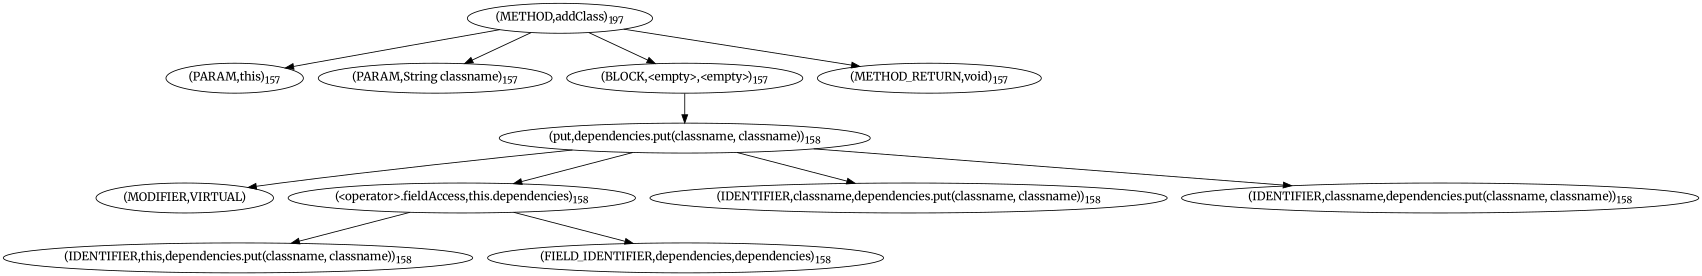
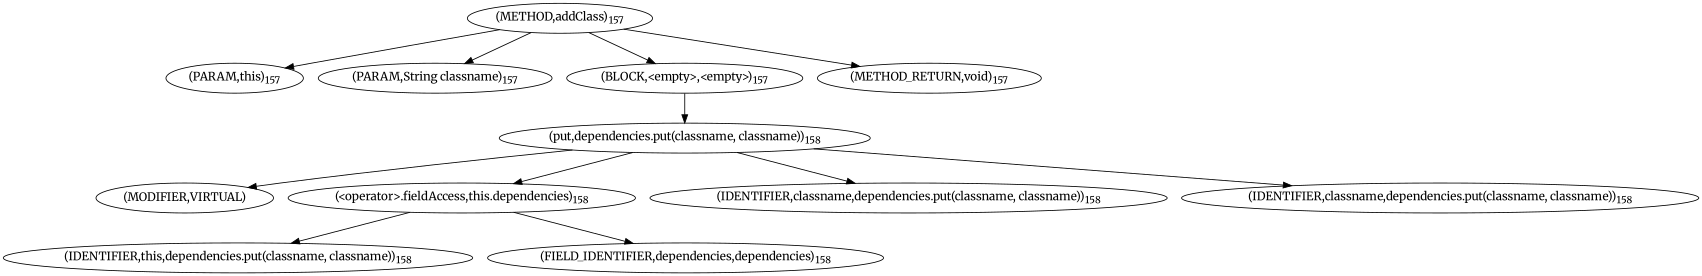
(617, 17) -> (617, 17)
